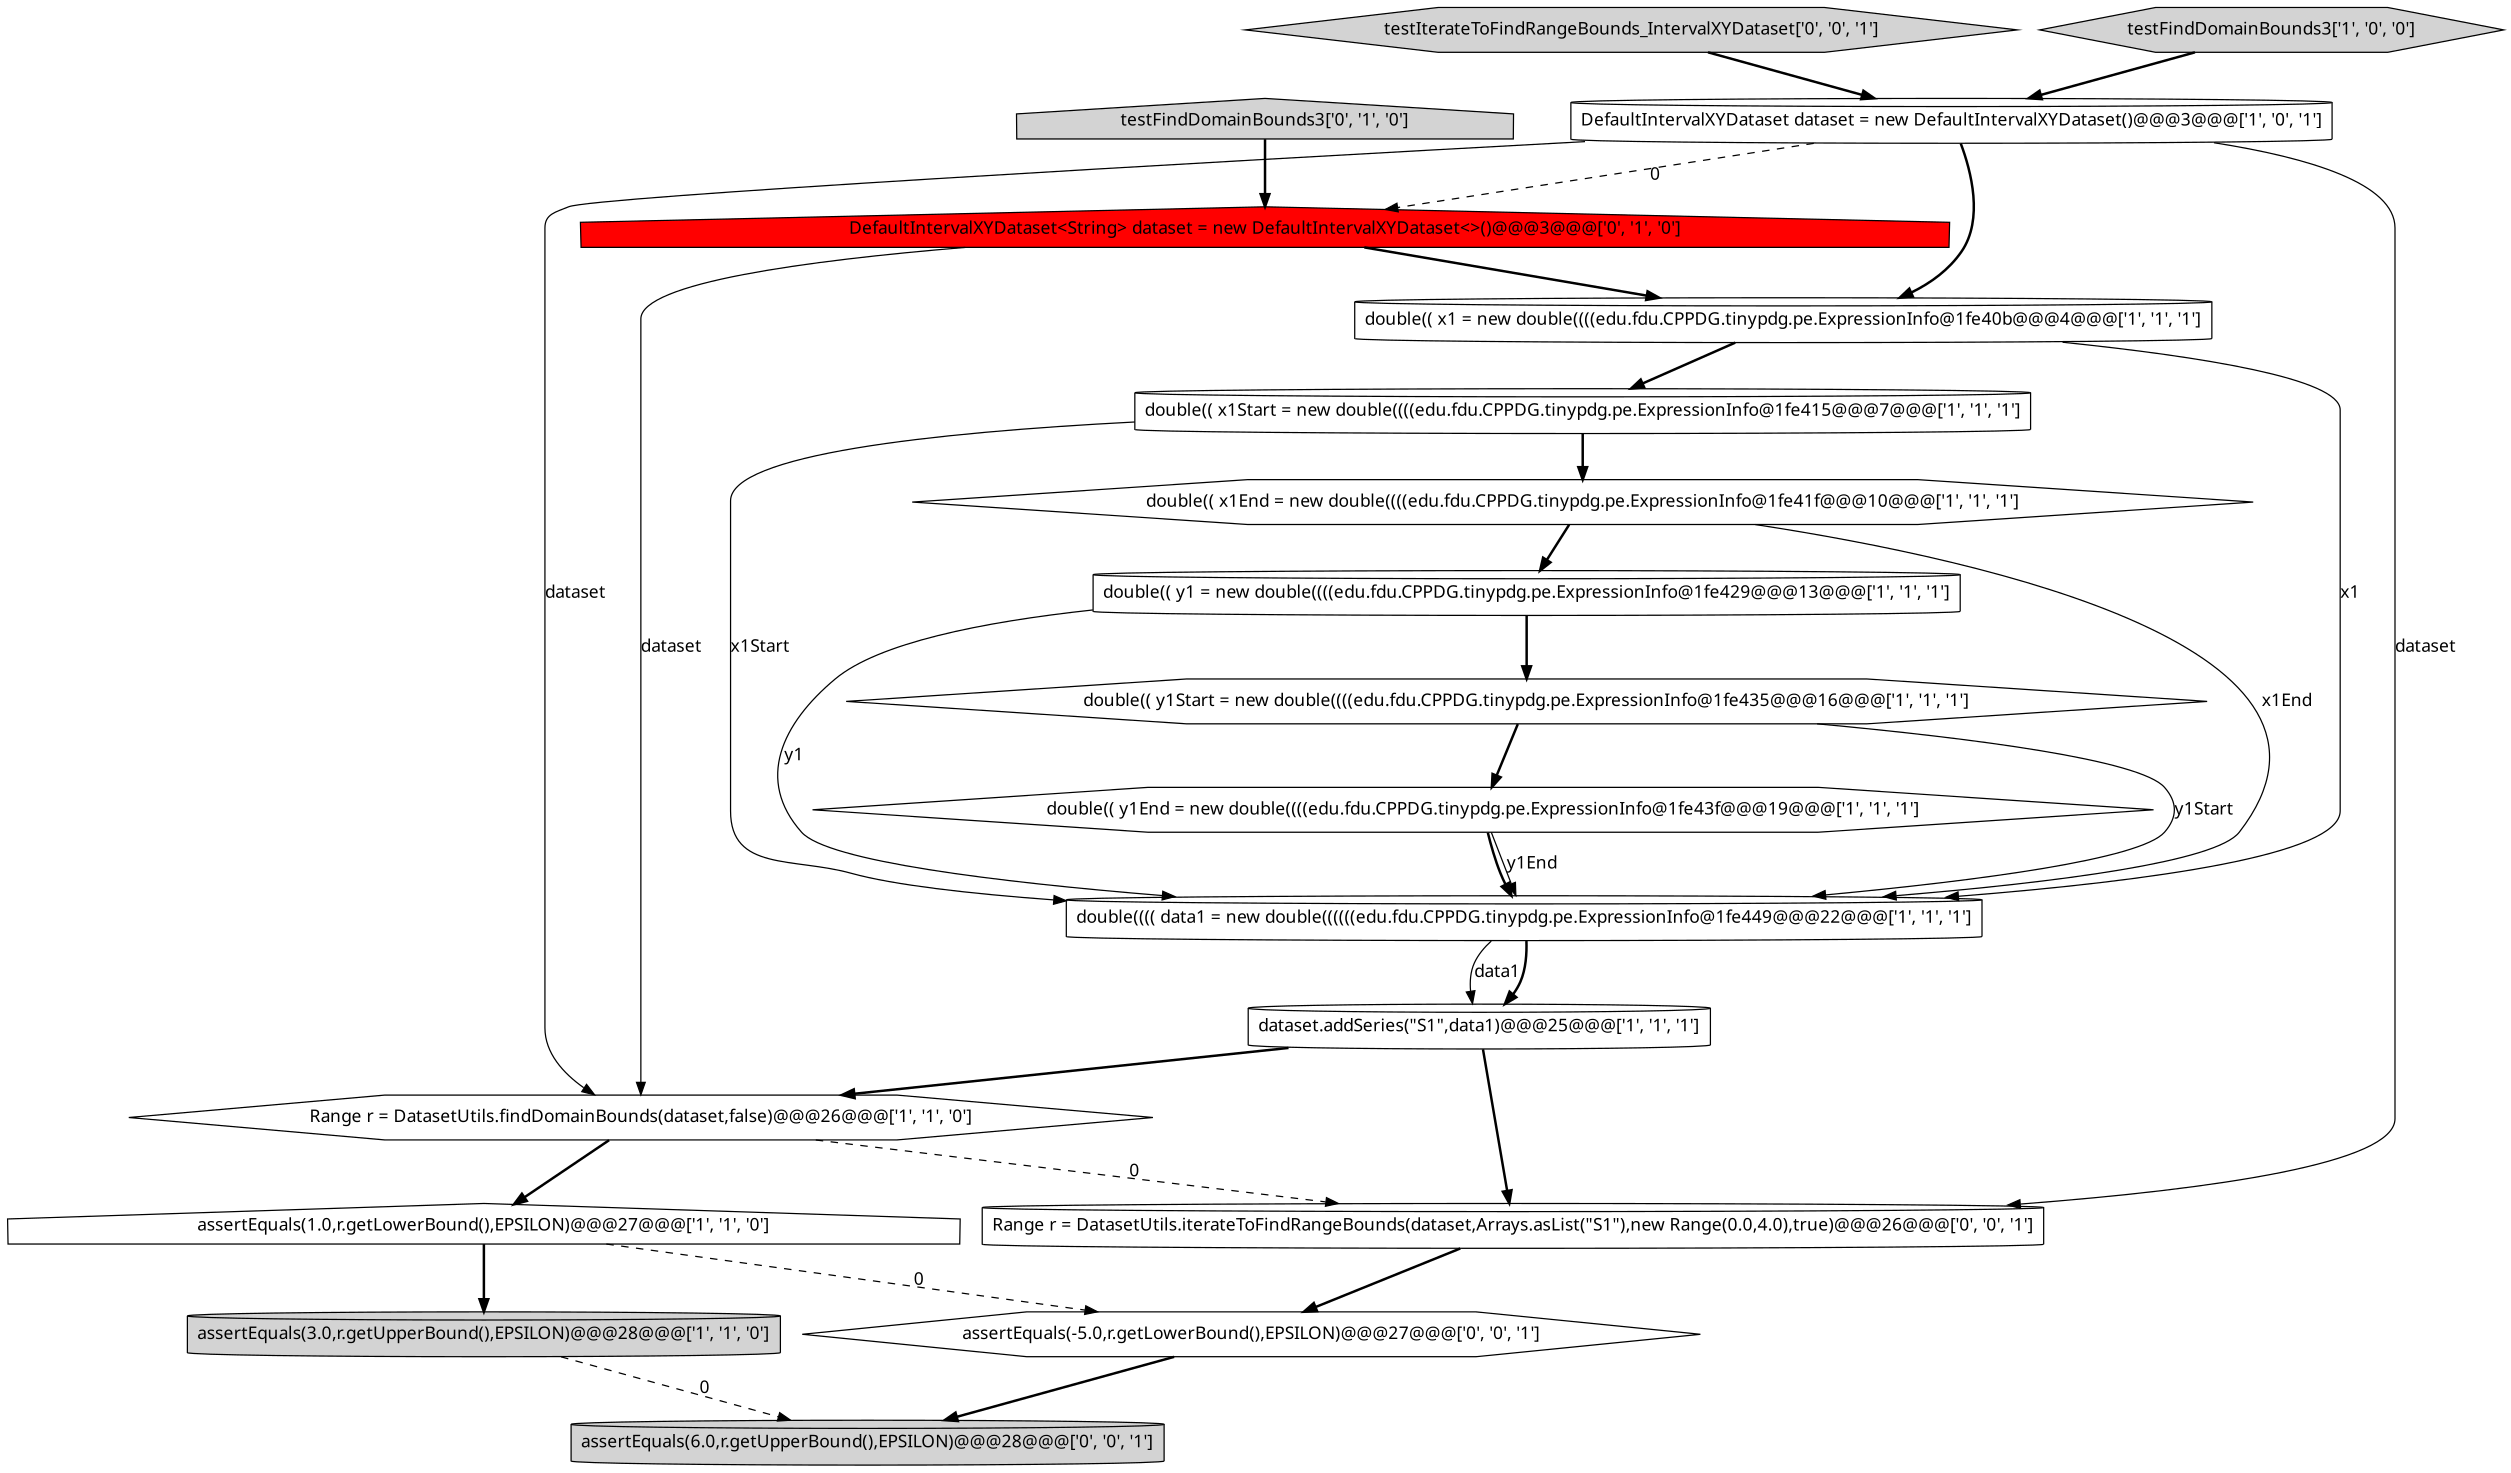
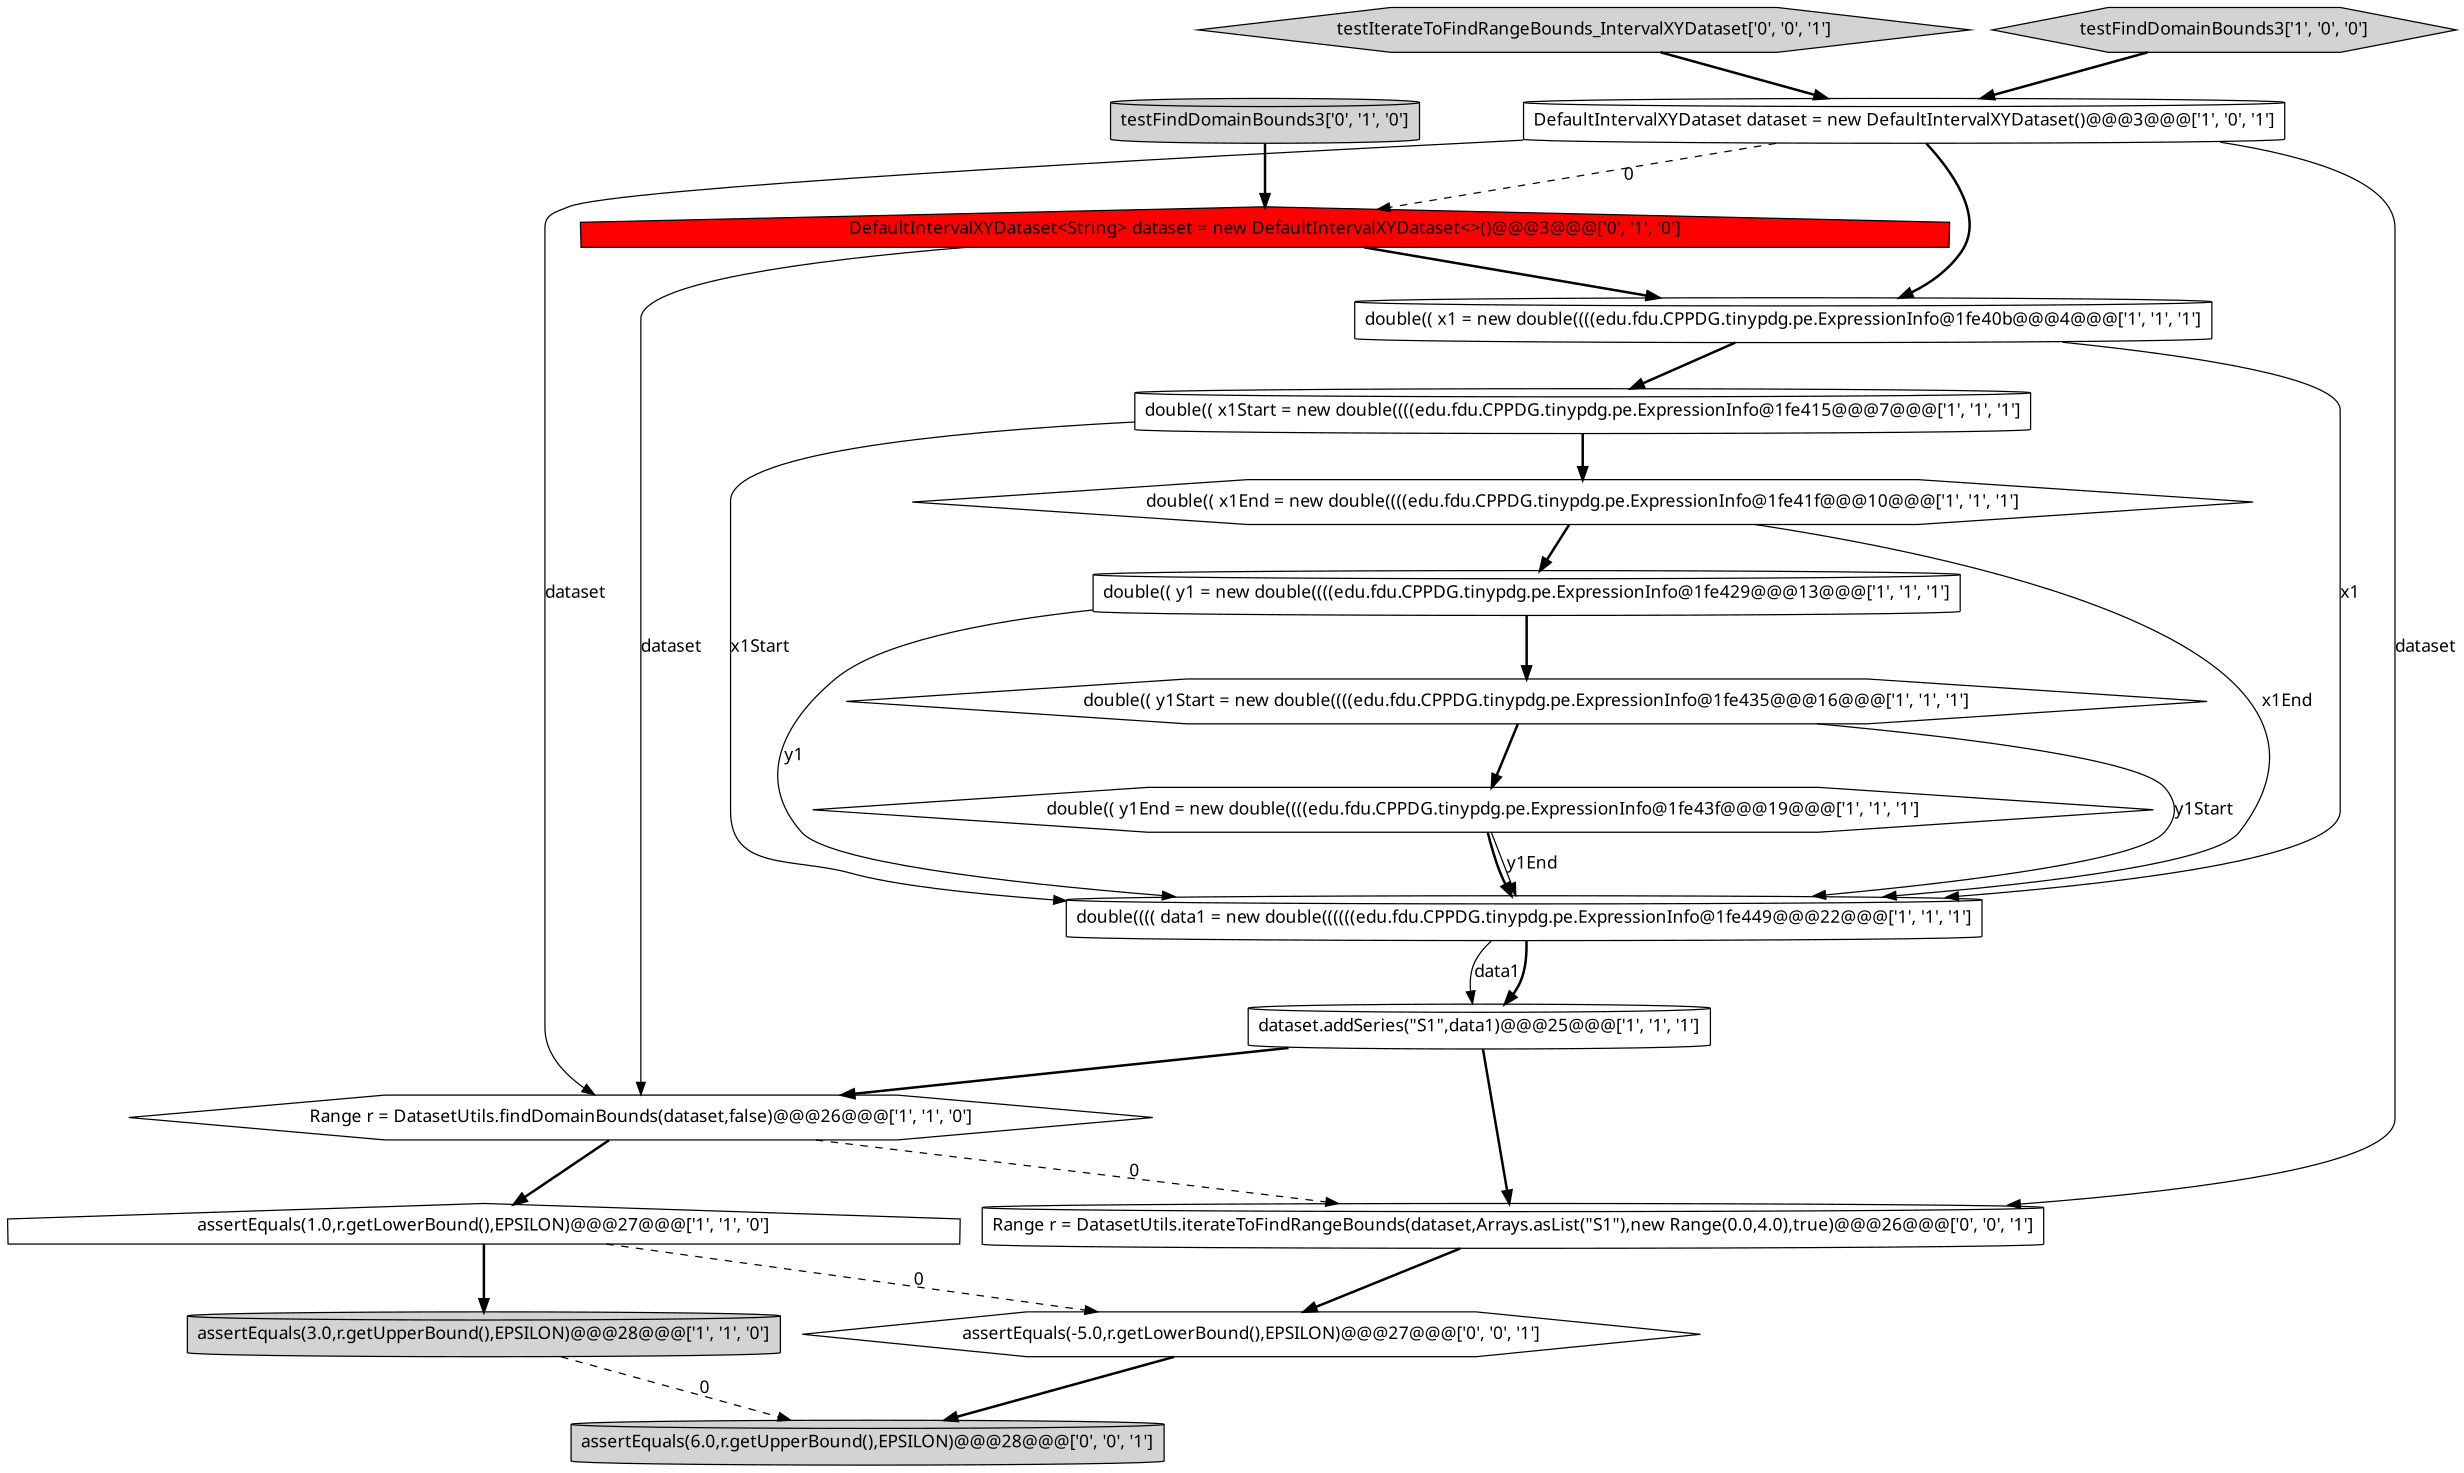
(1265, 121) -> (1265, 121)
